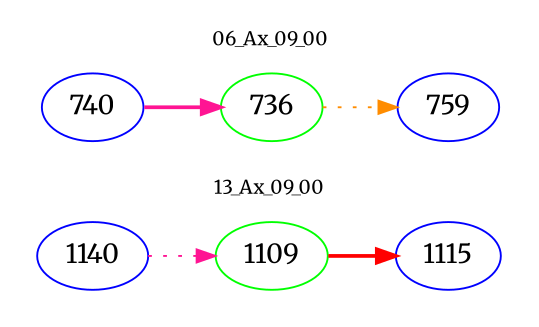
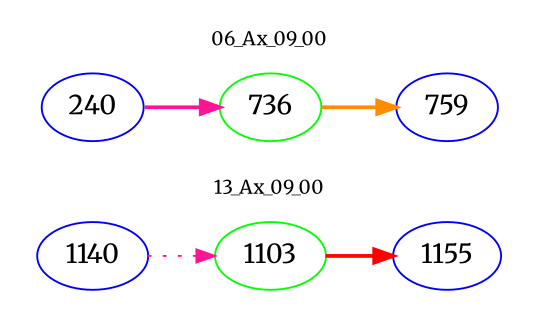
(93, 107) -> (93, 107)
(350, 107) -> (349, 107)
(272, 256) -> (271, 256)
(448, 256) -> (447, 256)
